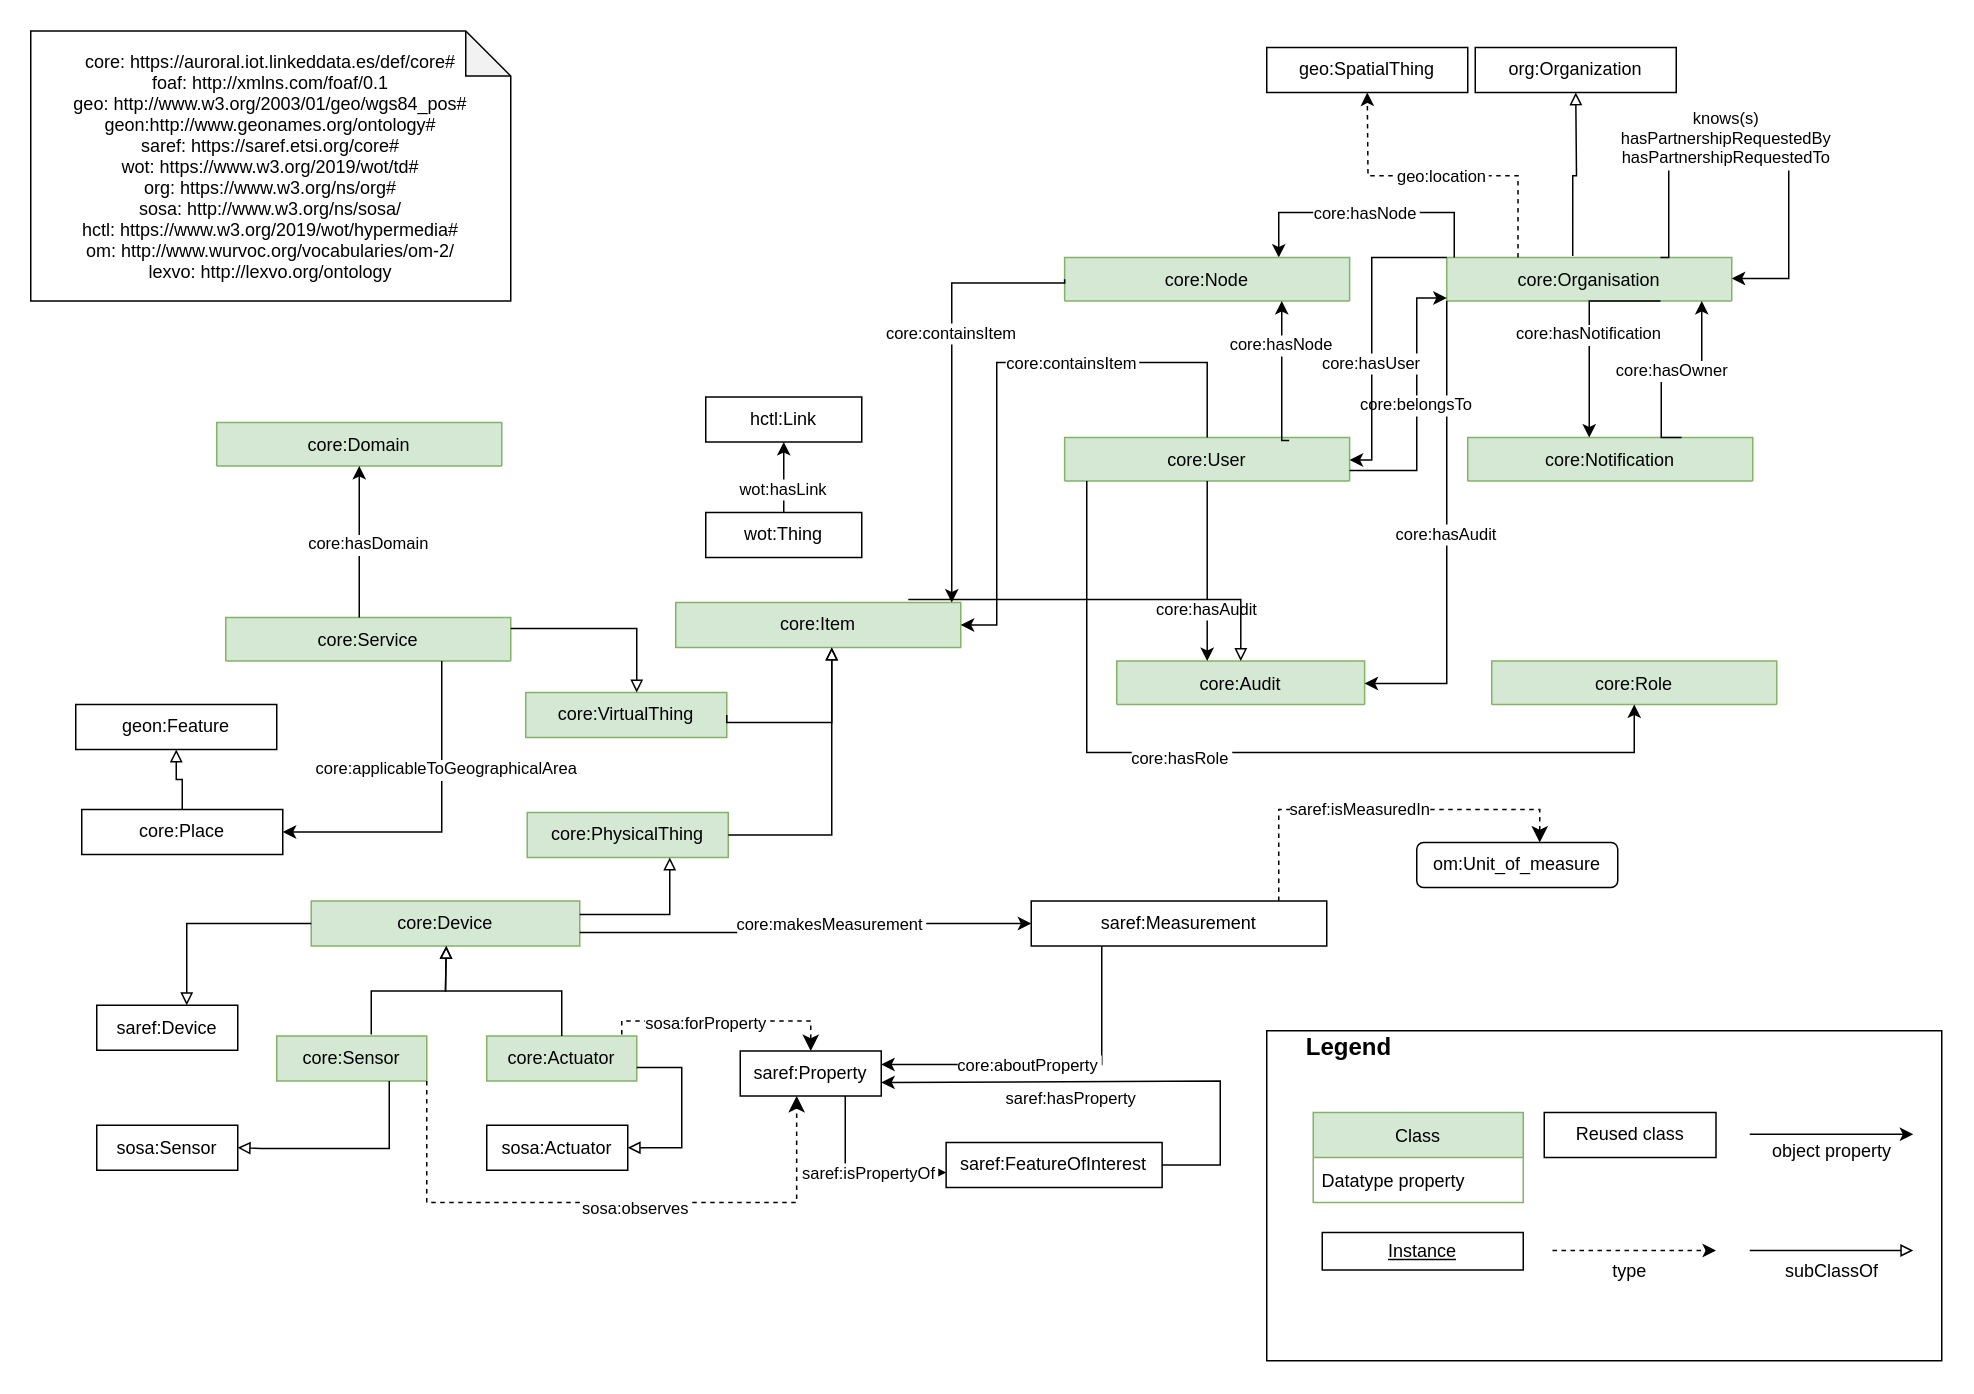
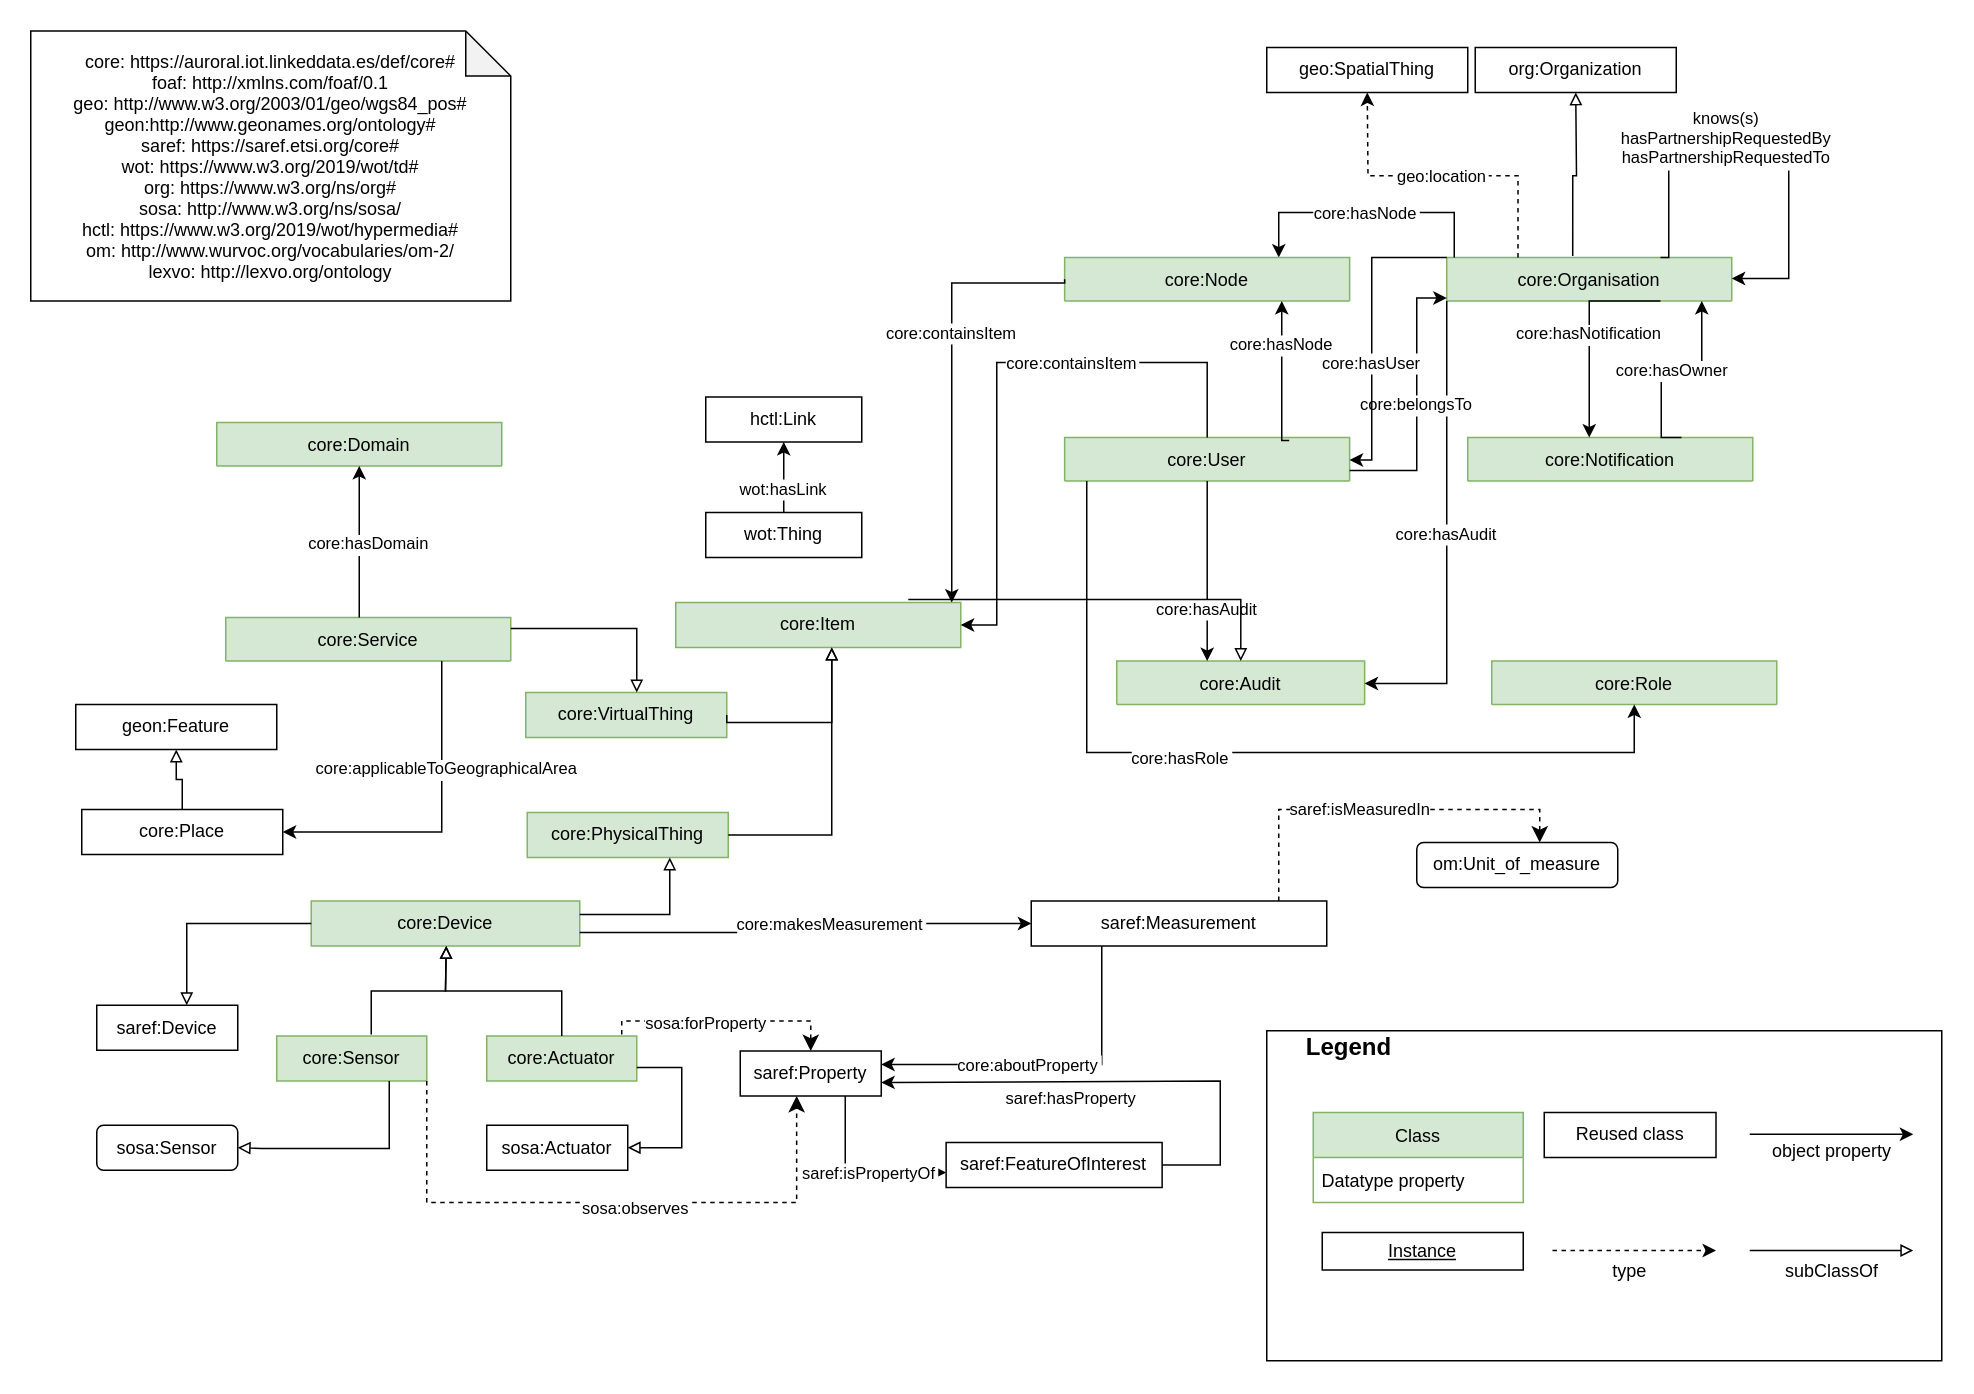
(167, 1148) -> (167, 1148)
